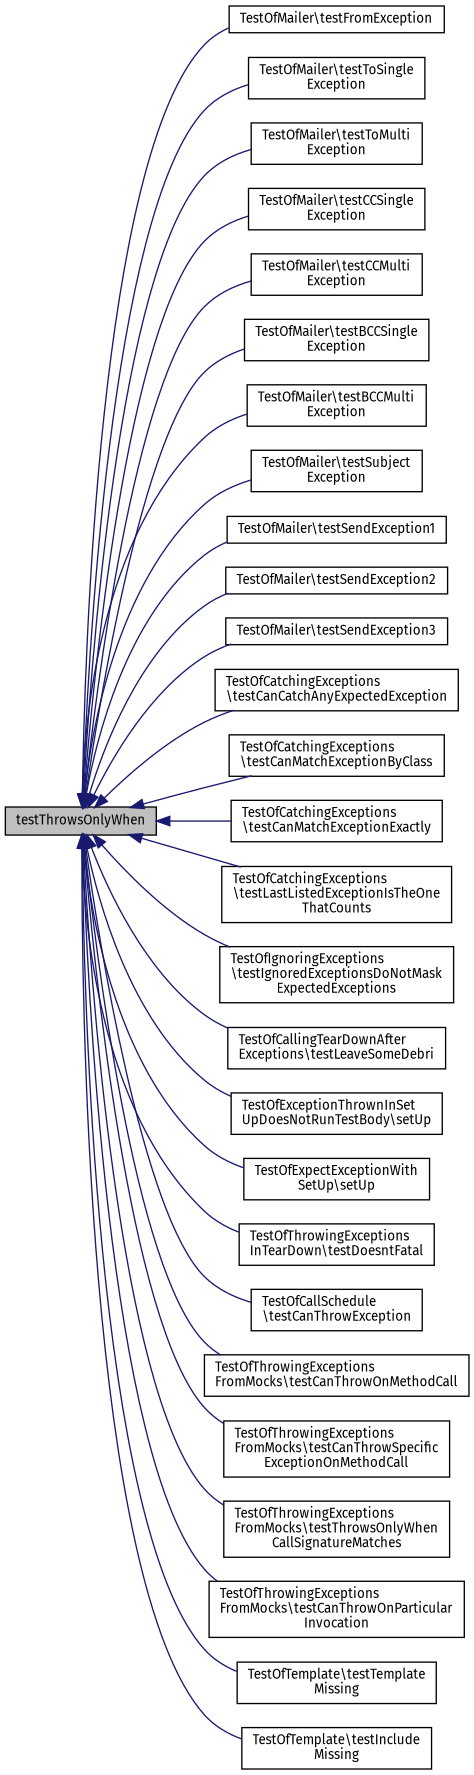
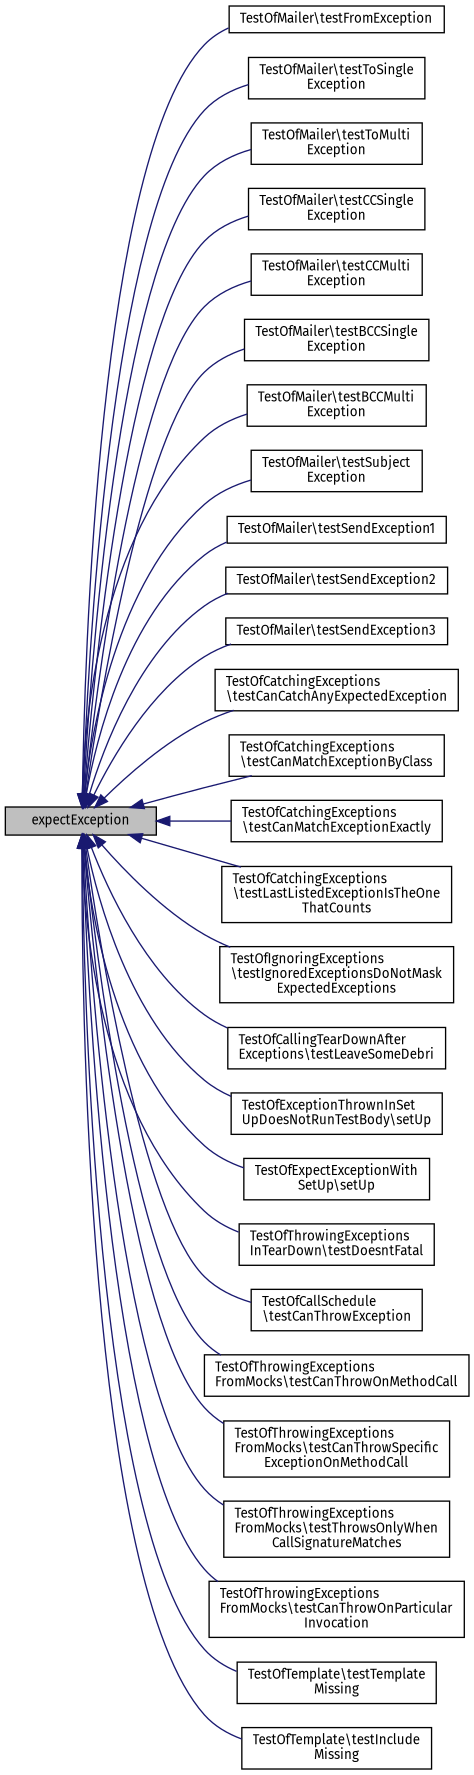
(81, 821) -> (81, 821)
